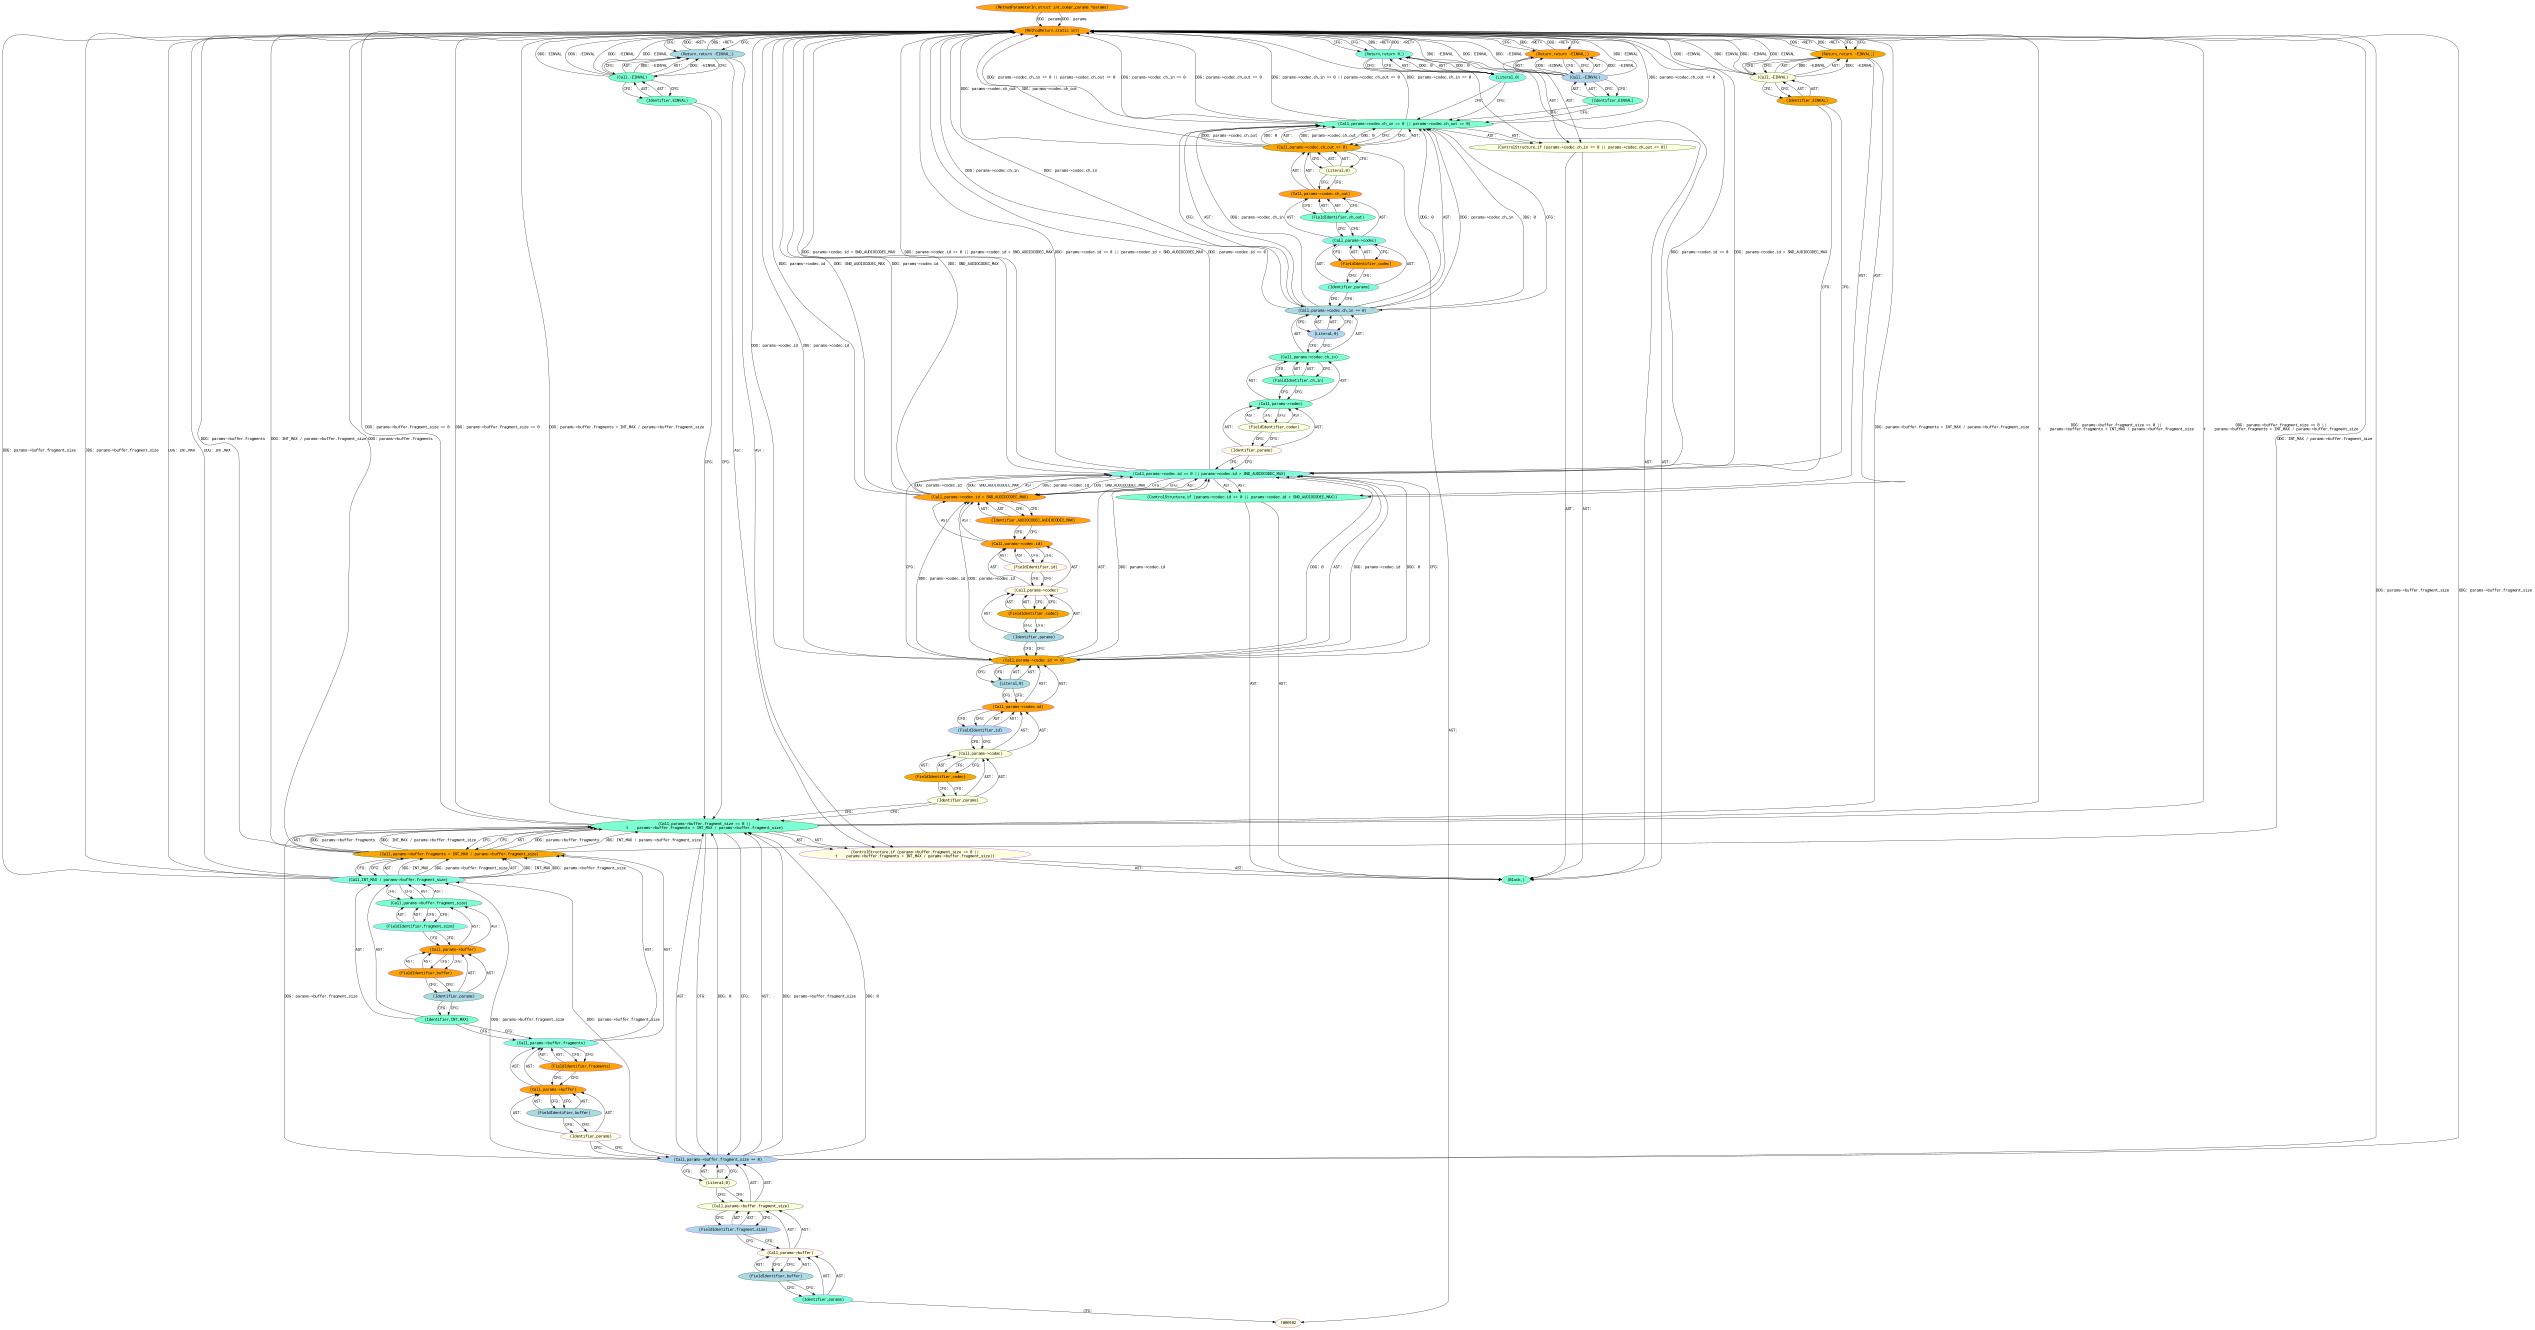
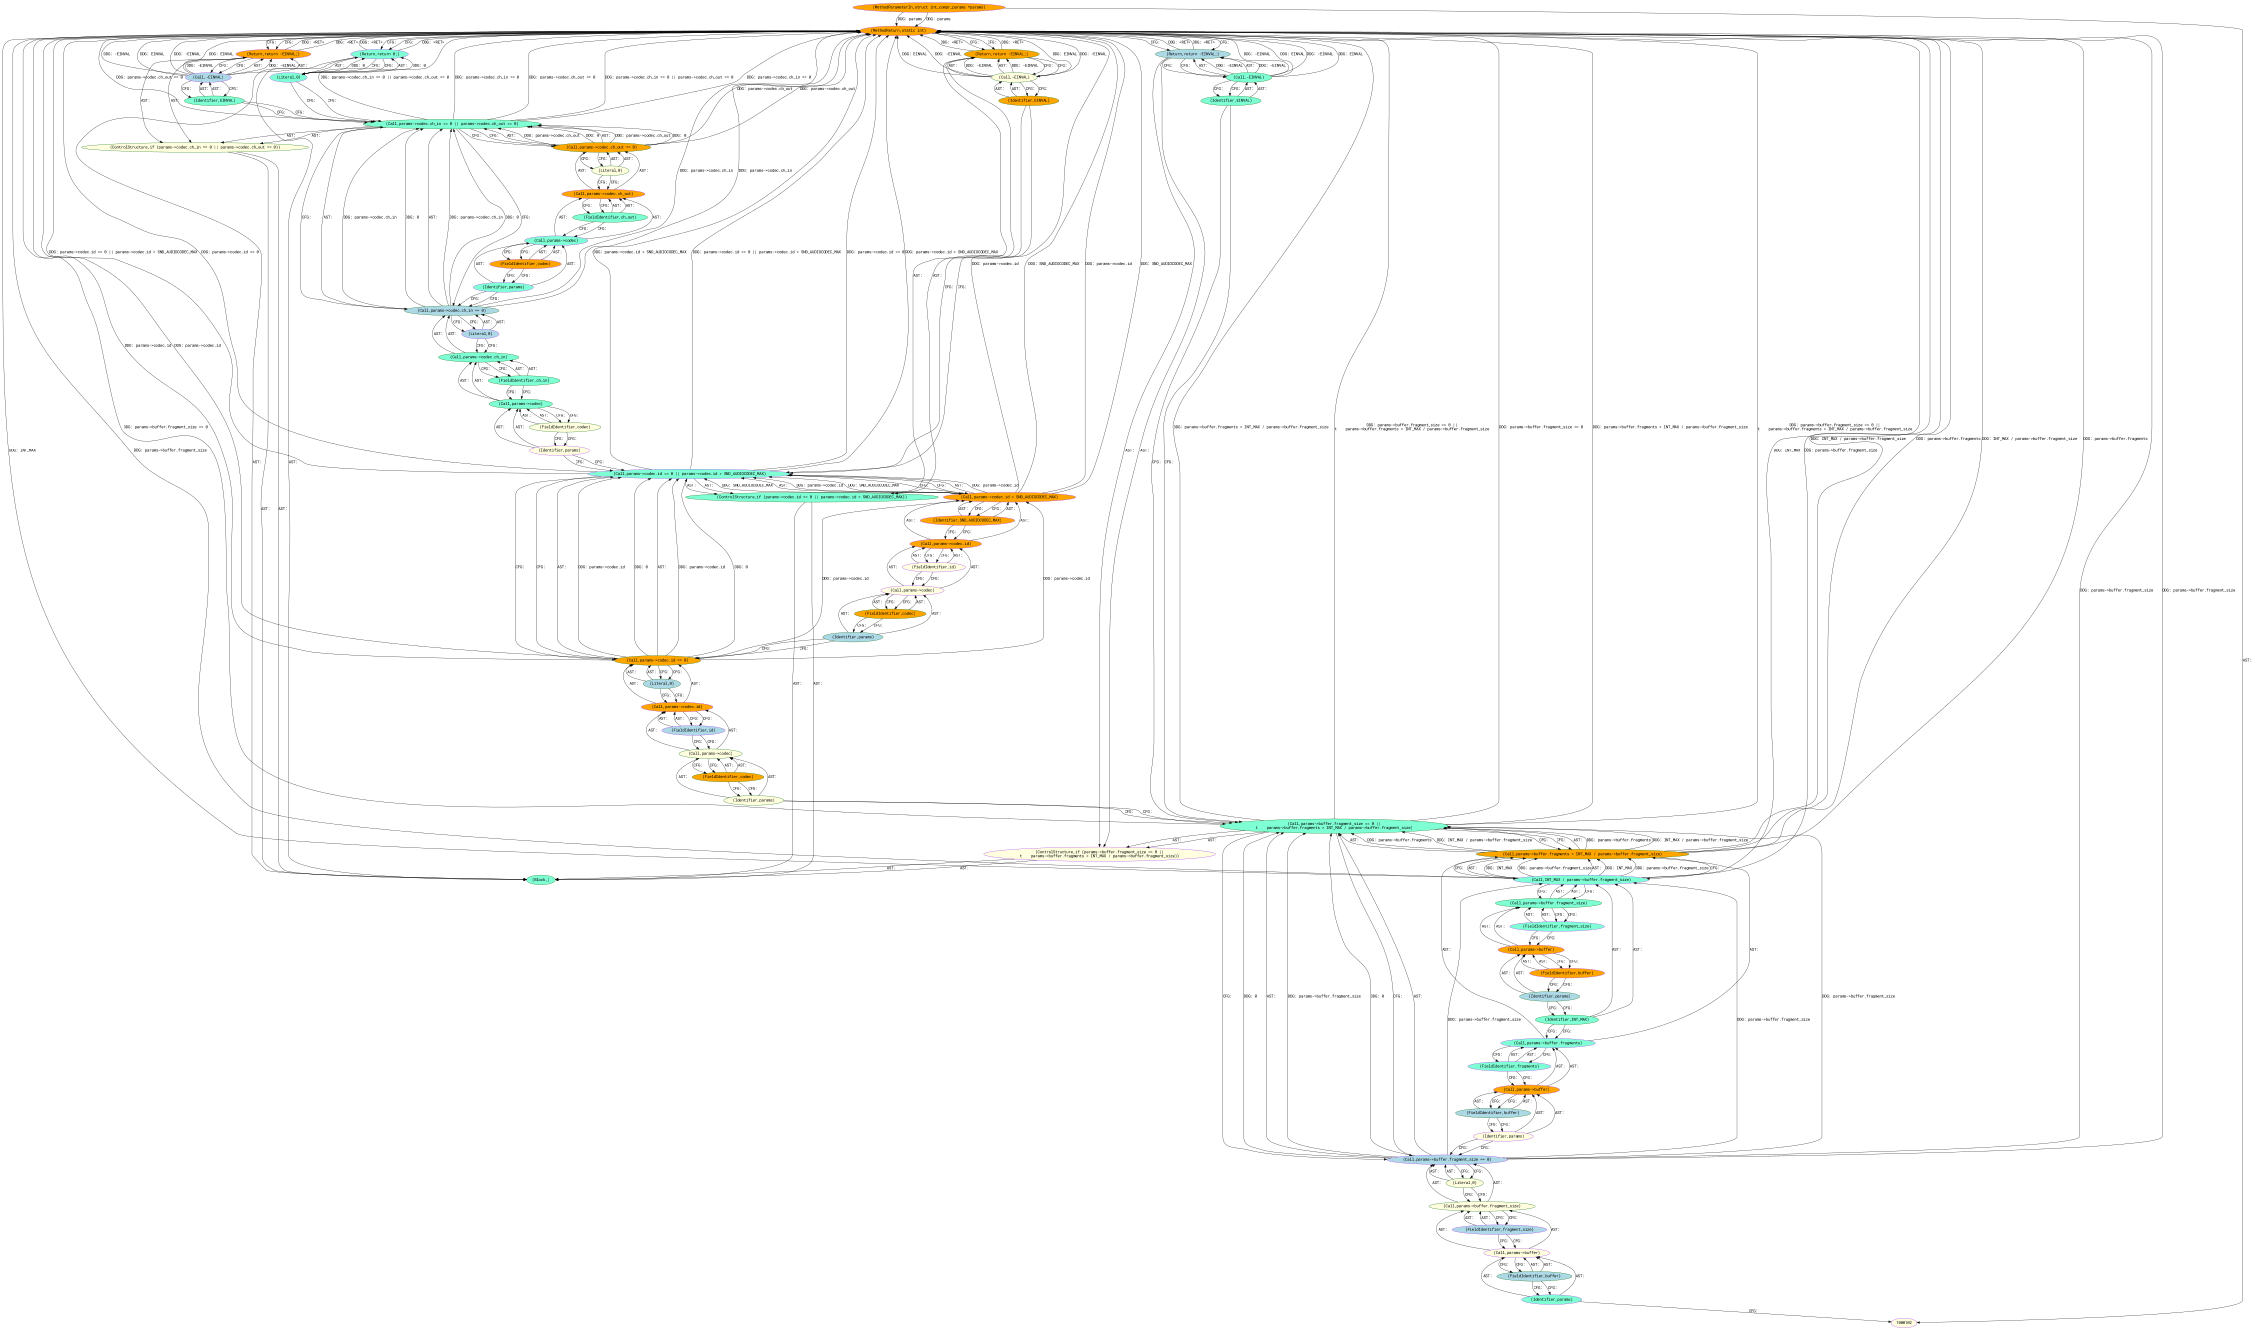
(1033, 521) -> (967, 521)
(1449, 776) -> (2243, 209)
(581, 1066) -> (1509, 1066)
